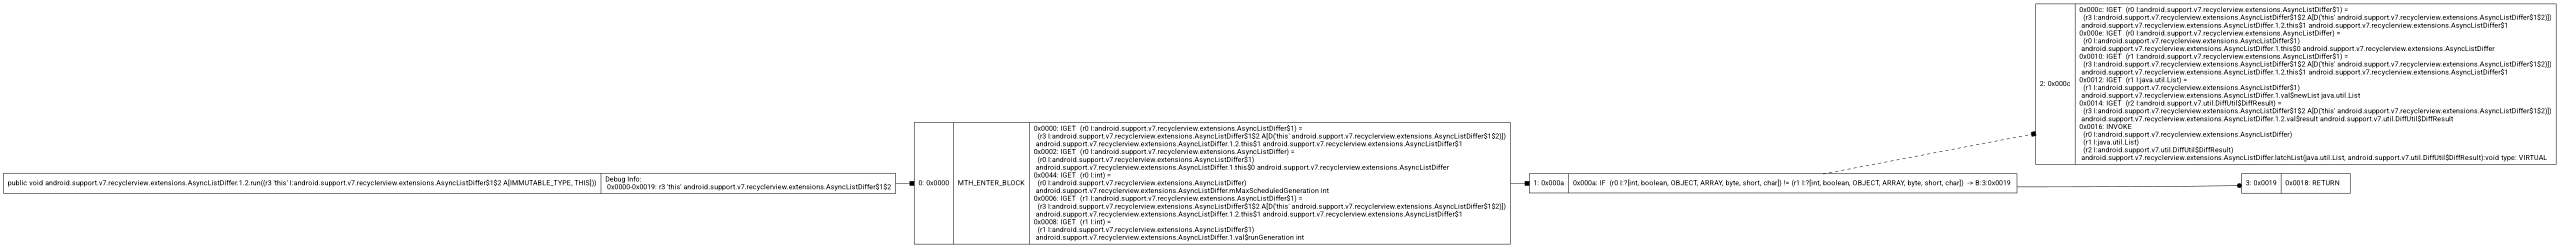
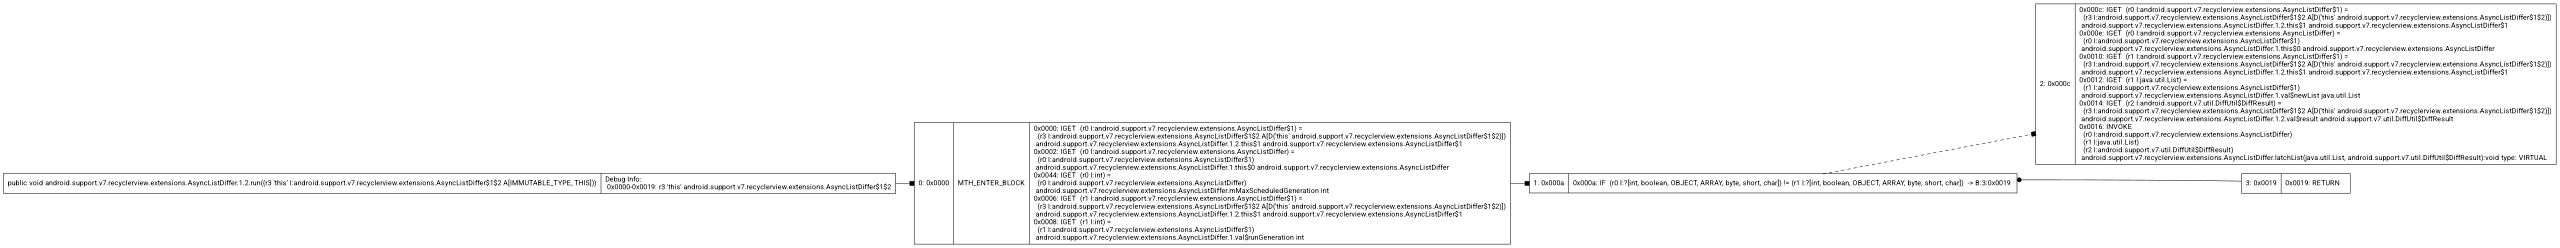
(2316, 183) -> (2316, 183)
(2127, 187) -> (2131, 180)
